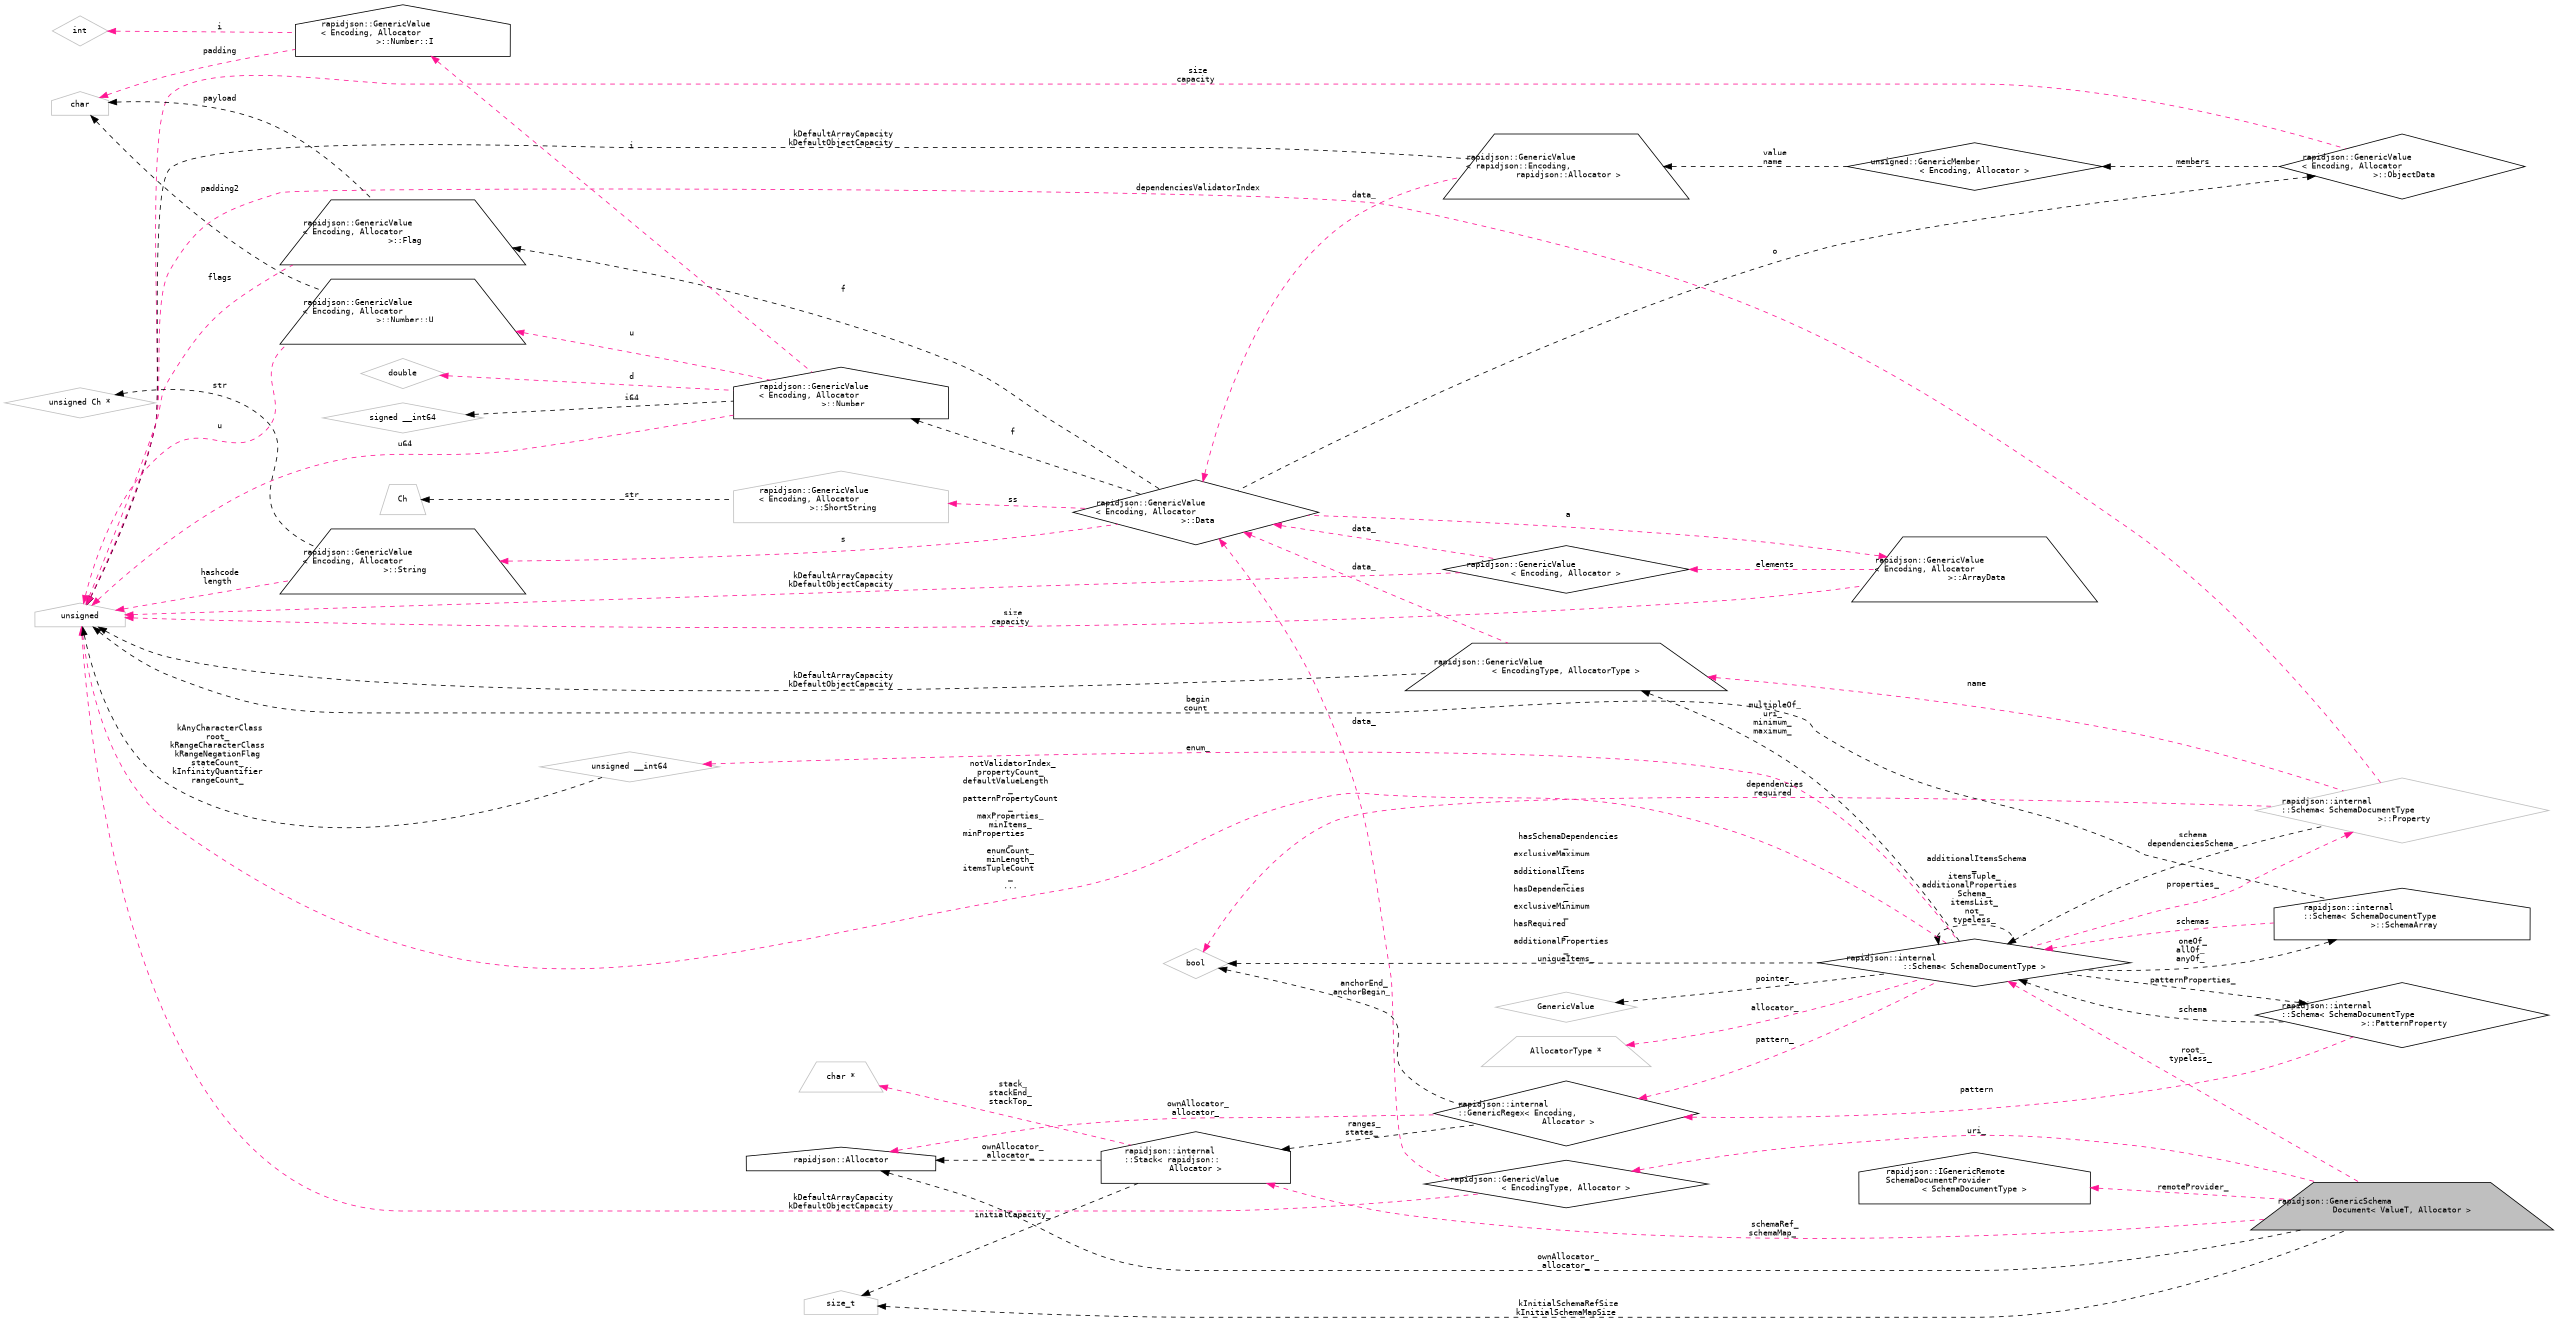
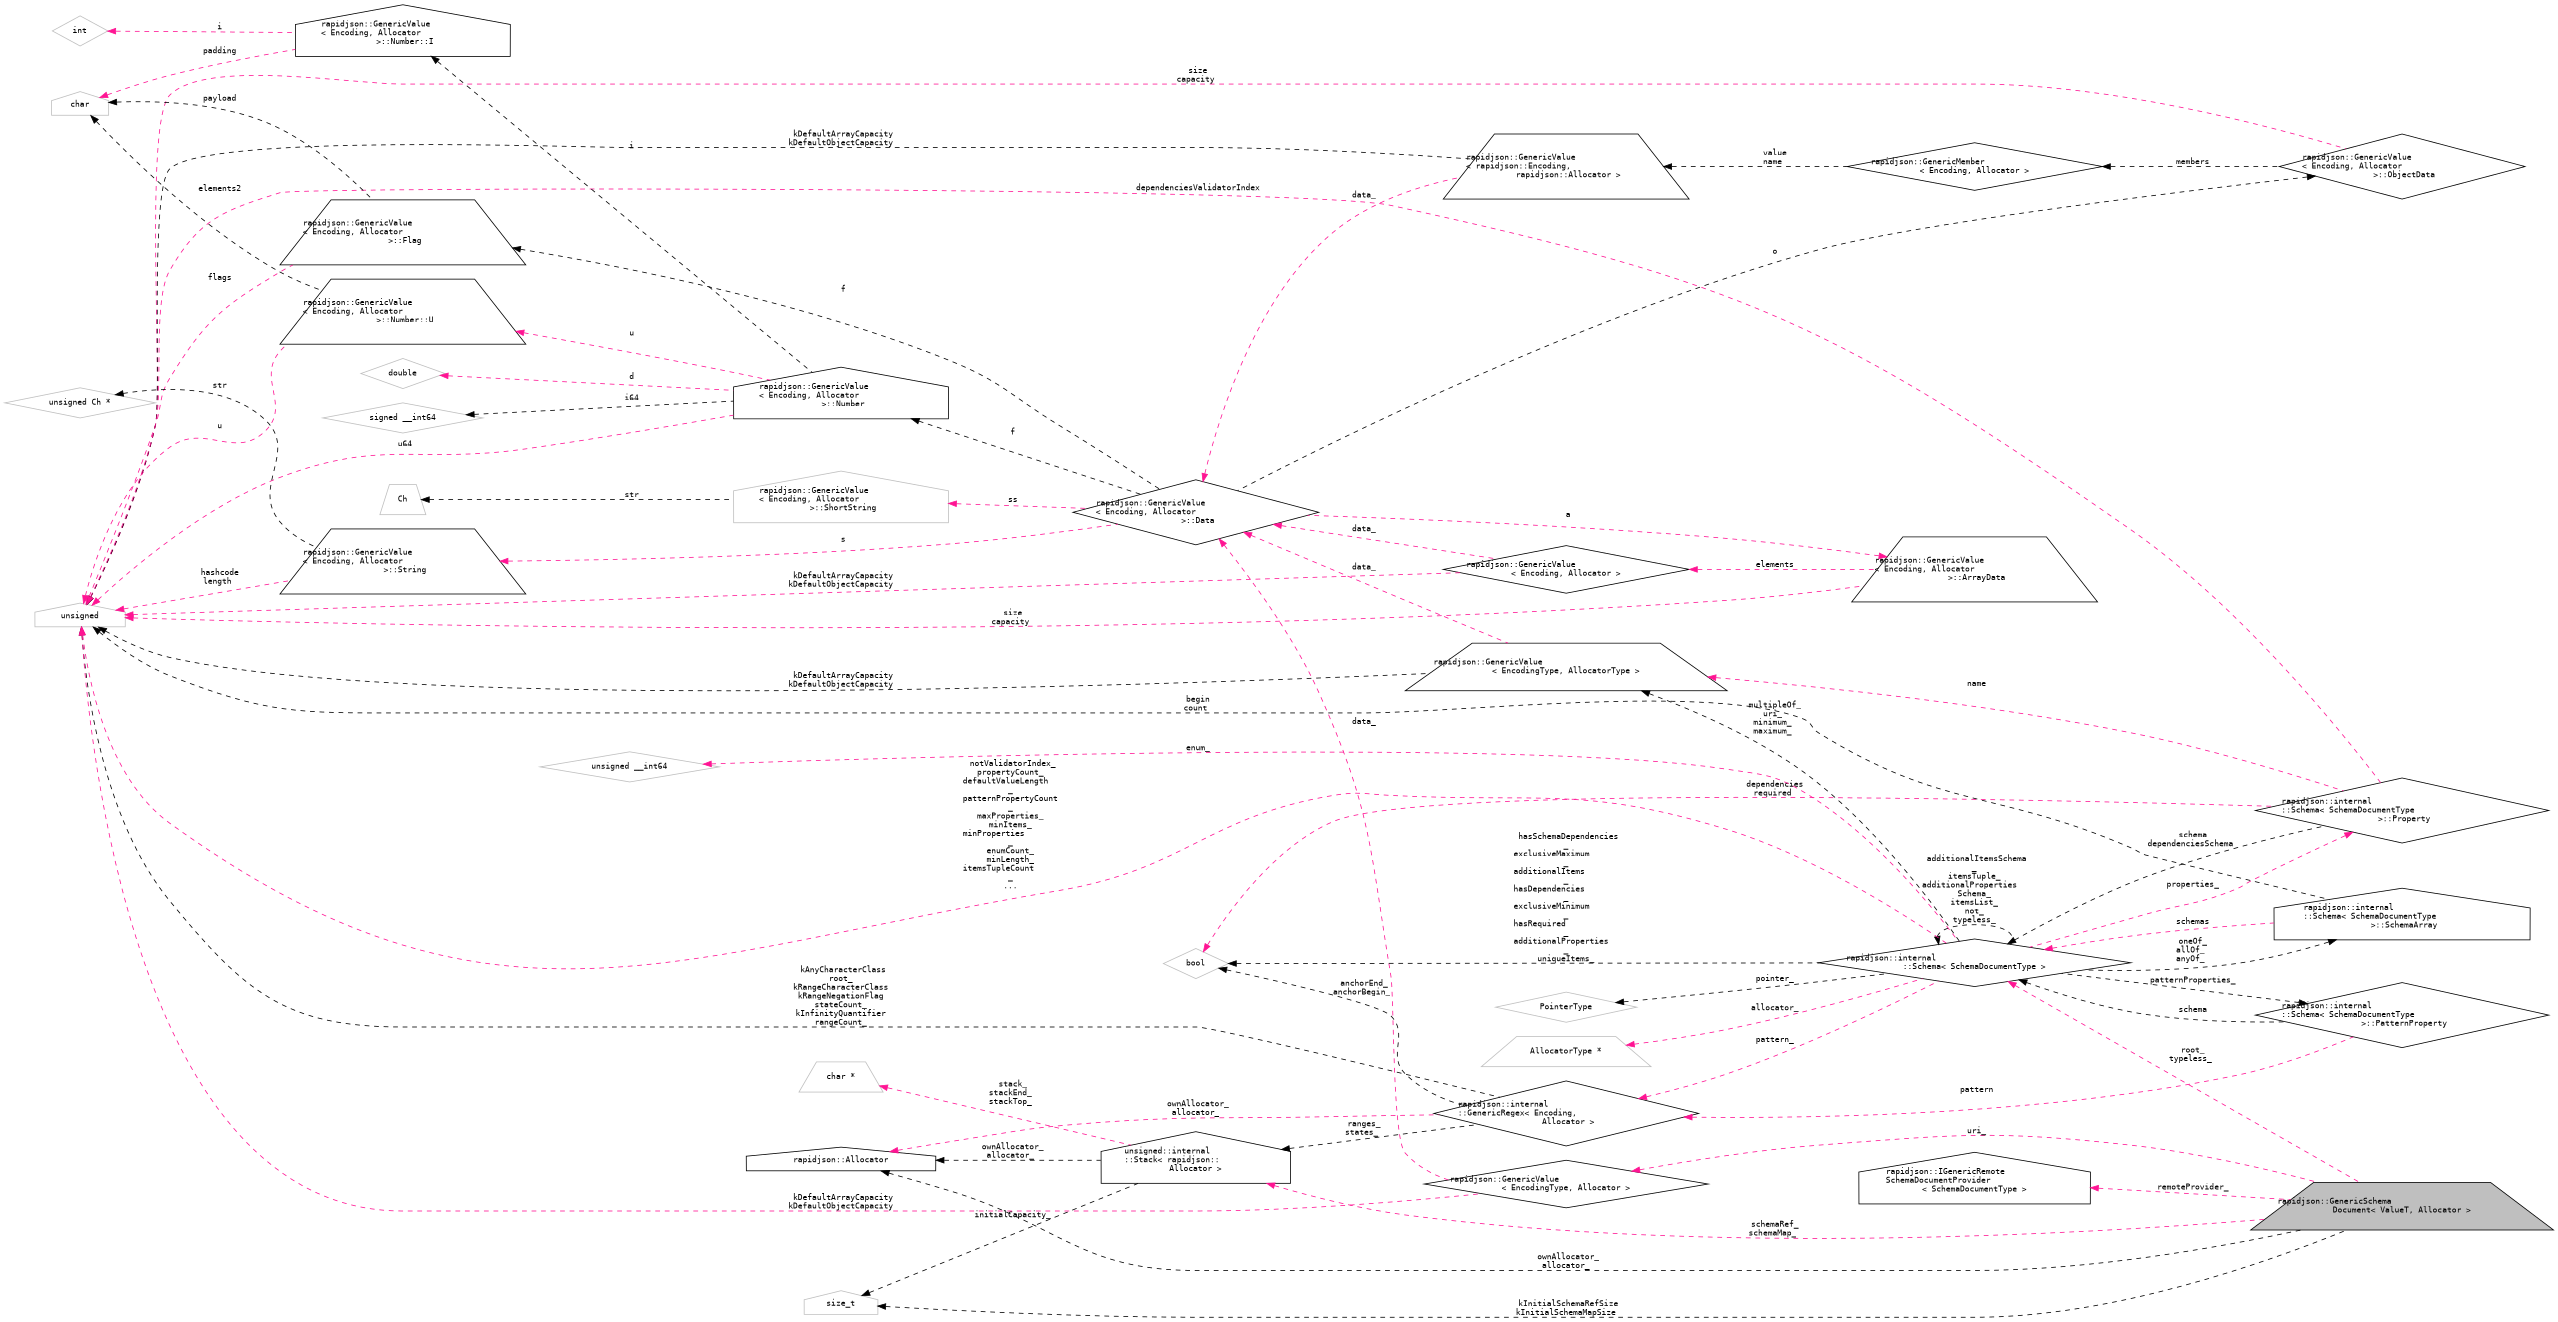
(1975, 167) -> (1975, 167)
(218, 189) -> (218, 189)
(625, 217) -> (625, 217)
(2402, 811) -> (2402, 811)
(297, 825) -> (675, 1027)
(1566, 1007) -> (1566, 1007)
(1196, 1160) -> (1196, 1160)
